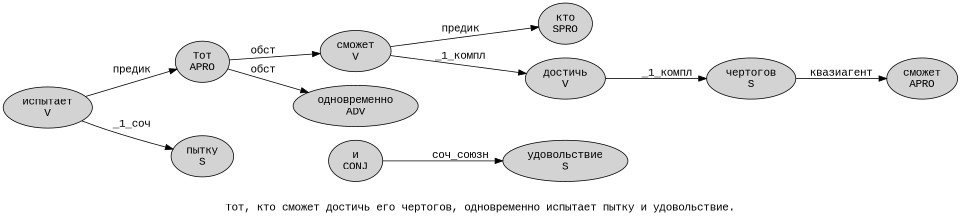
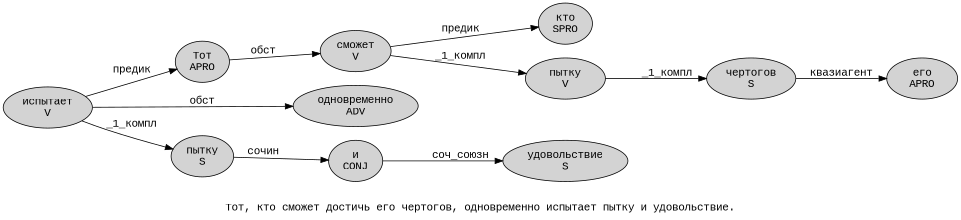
(565, 79) -> (565, 79)
(922, 79) -> (922, 79)
(264, 80) -> (189, 107)
(132, 124) -> (132, 124)
none -> (277, 159)
